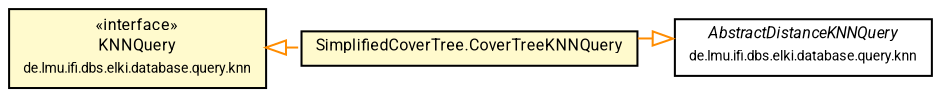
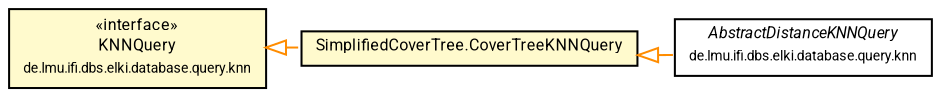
(645, 38) -> (666, 55)
